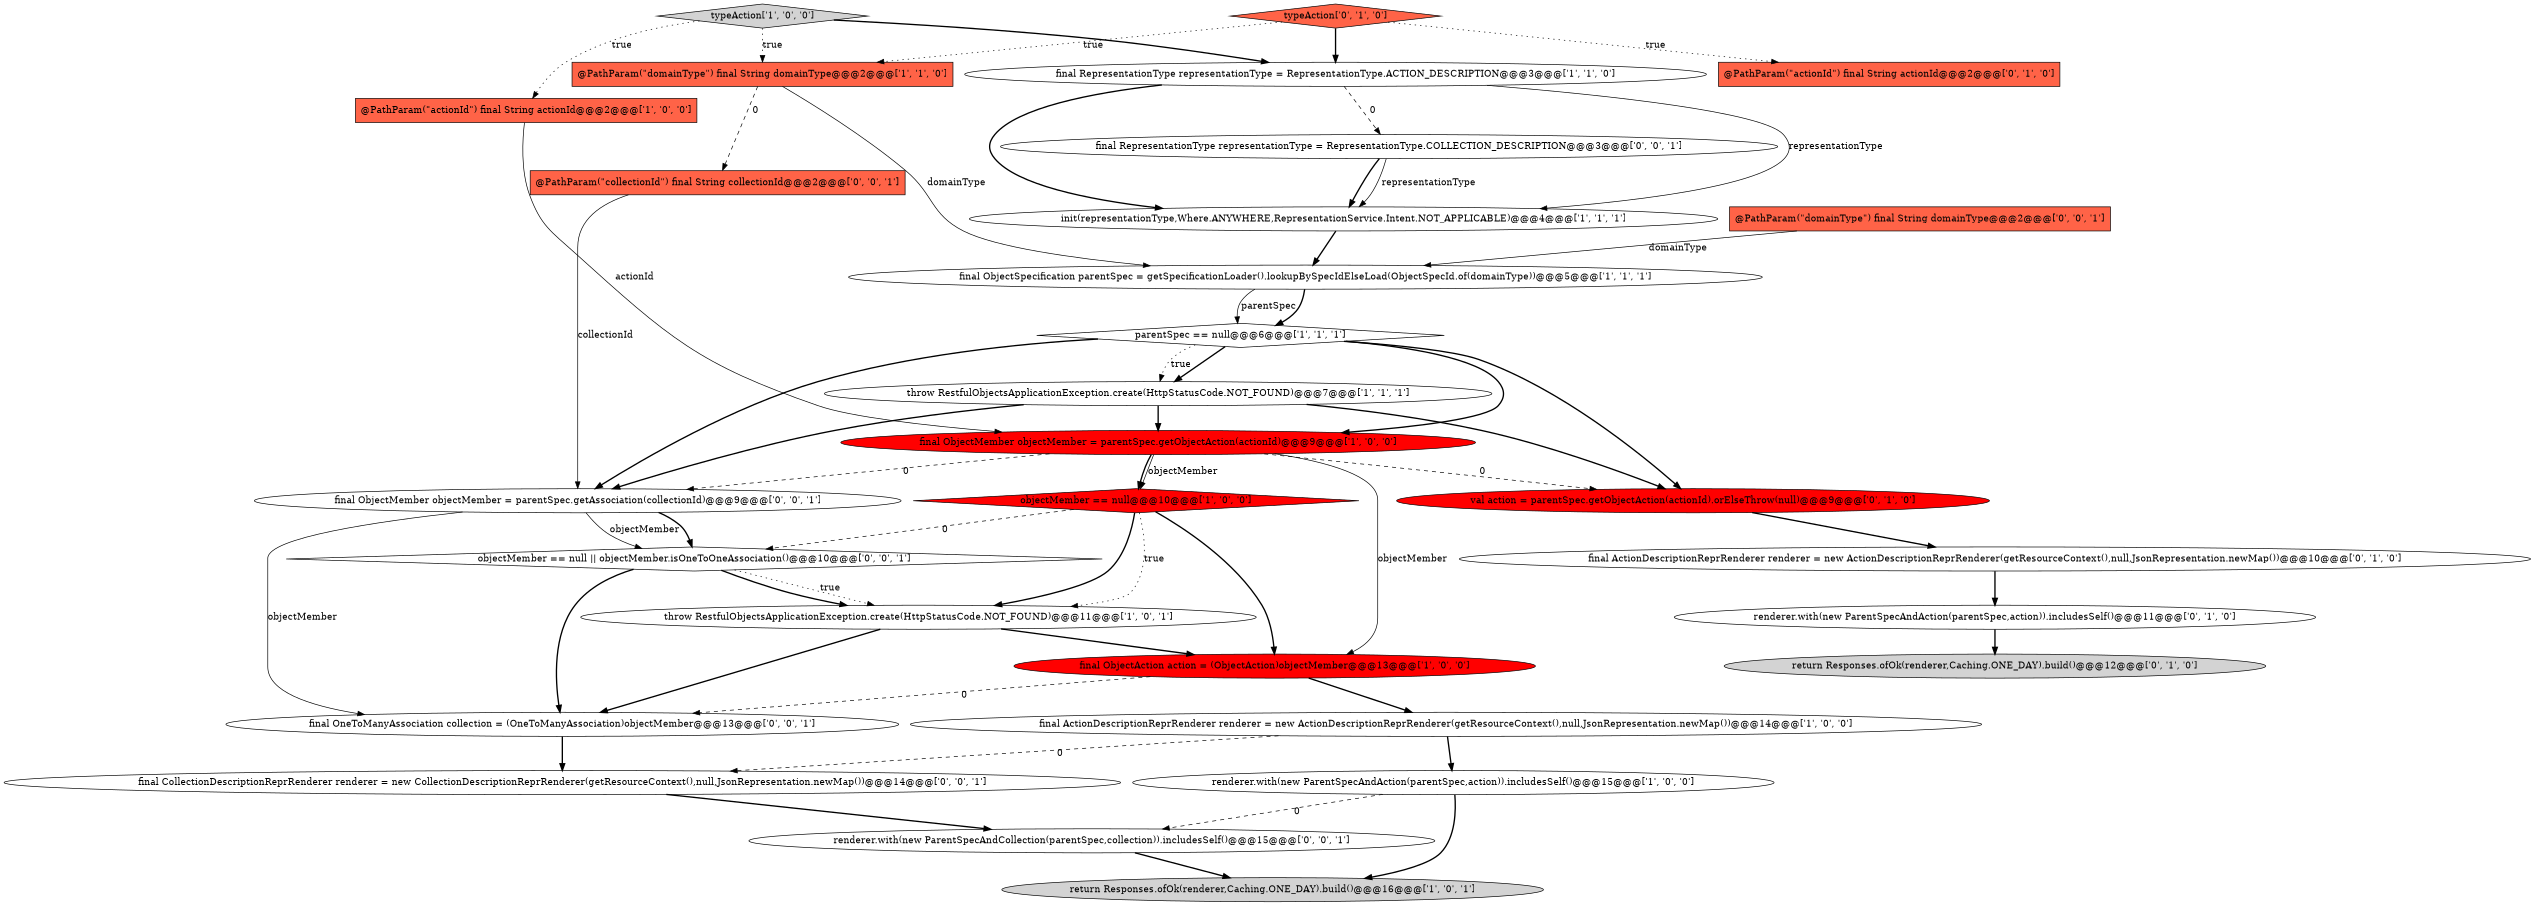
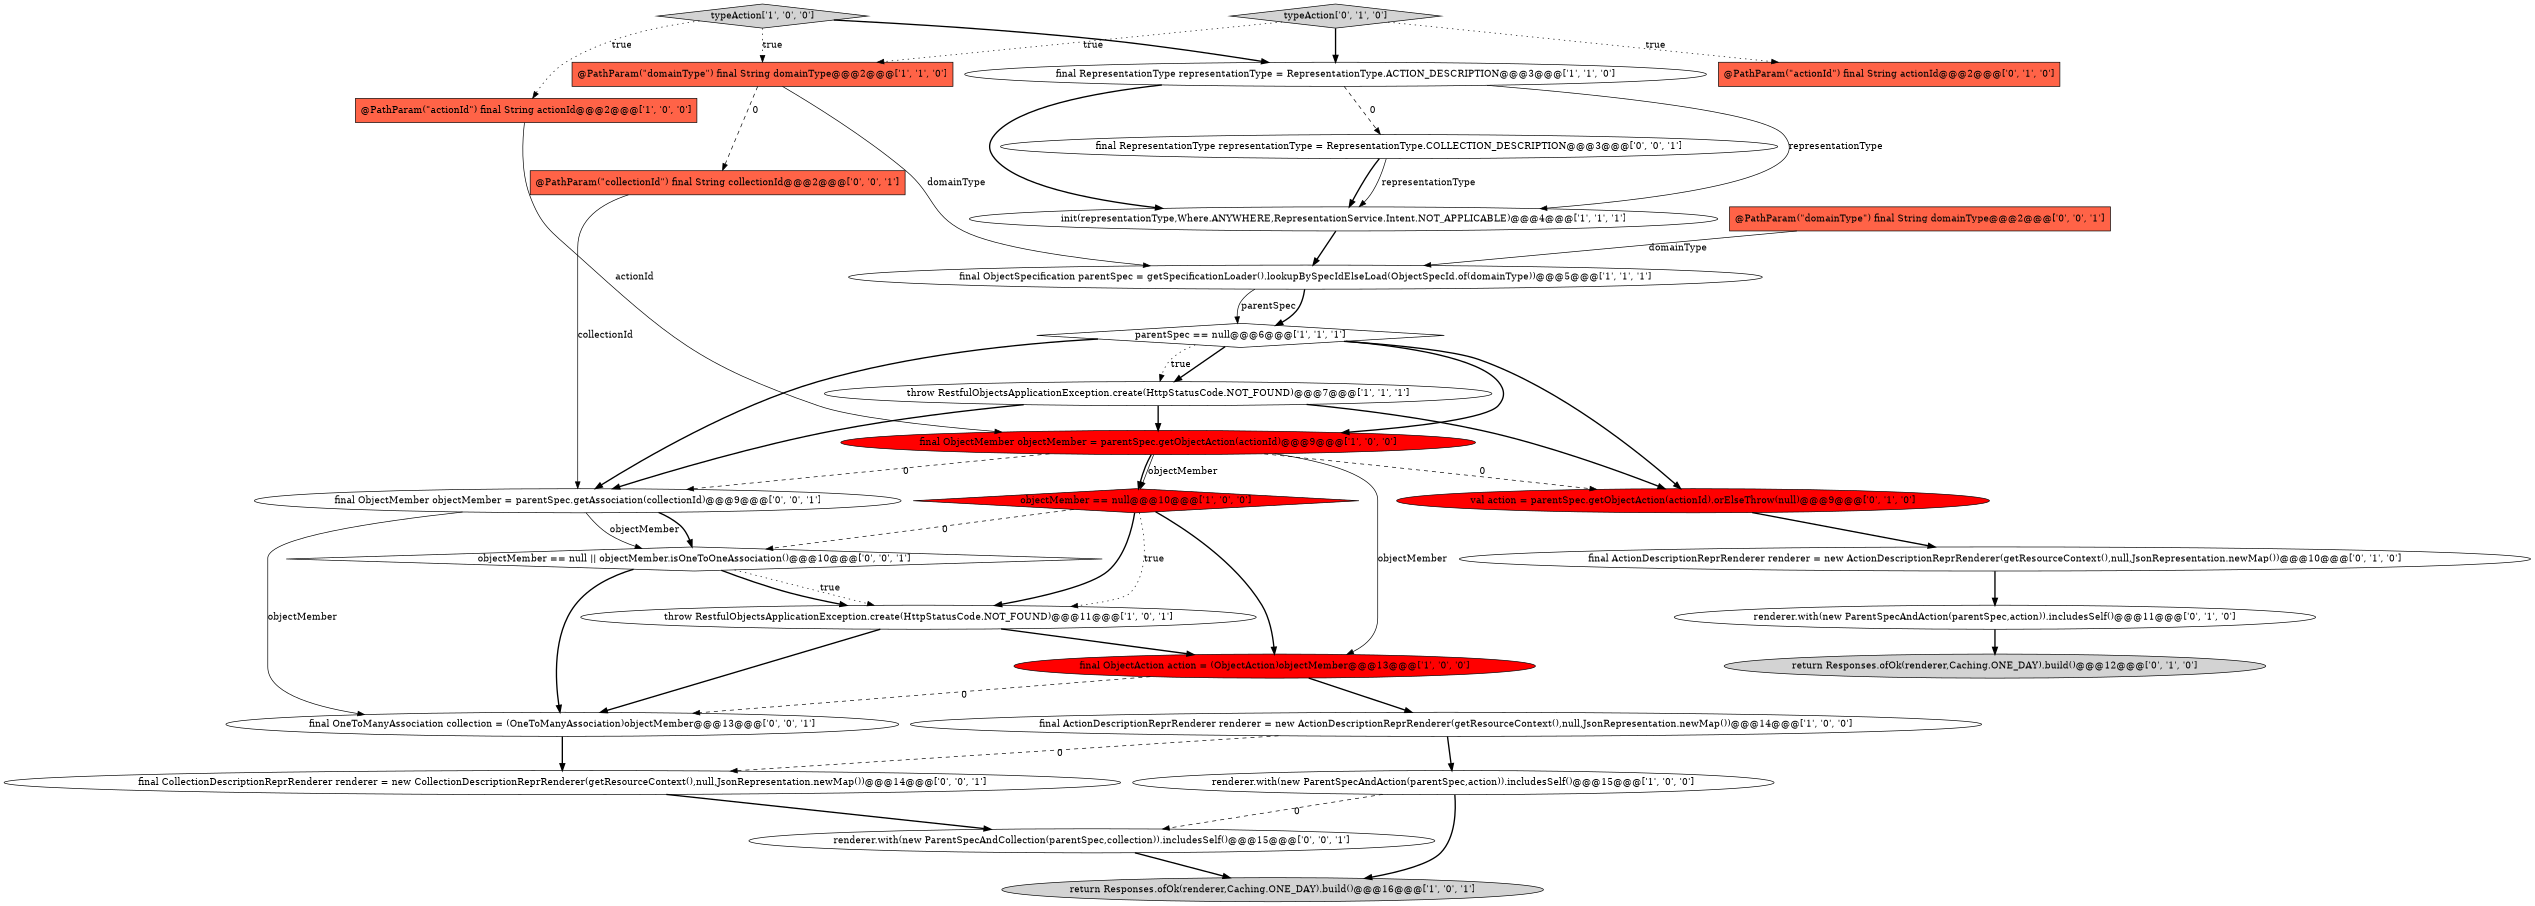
(1336, 16) -> (1336, 16)
